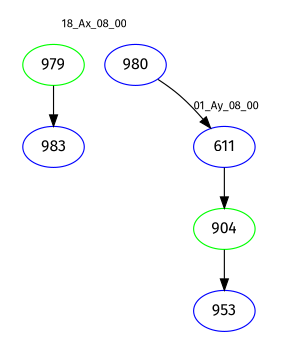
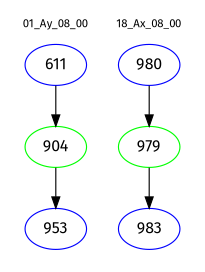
(192, 107) -> (149, 100)
